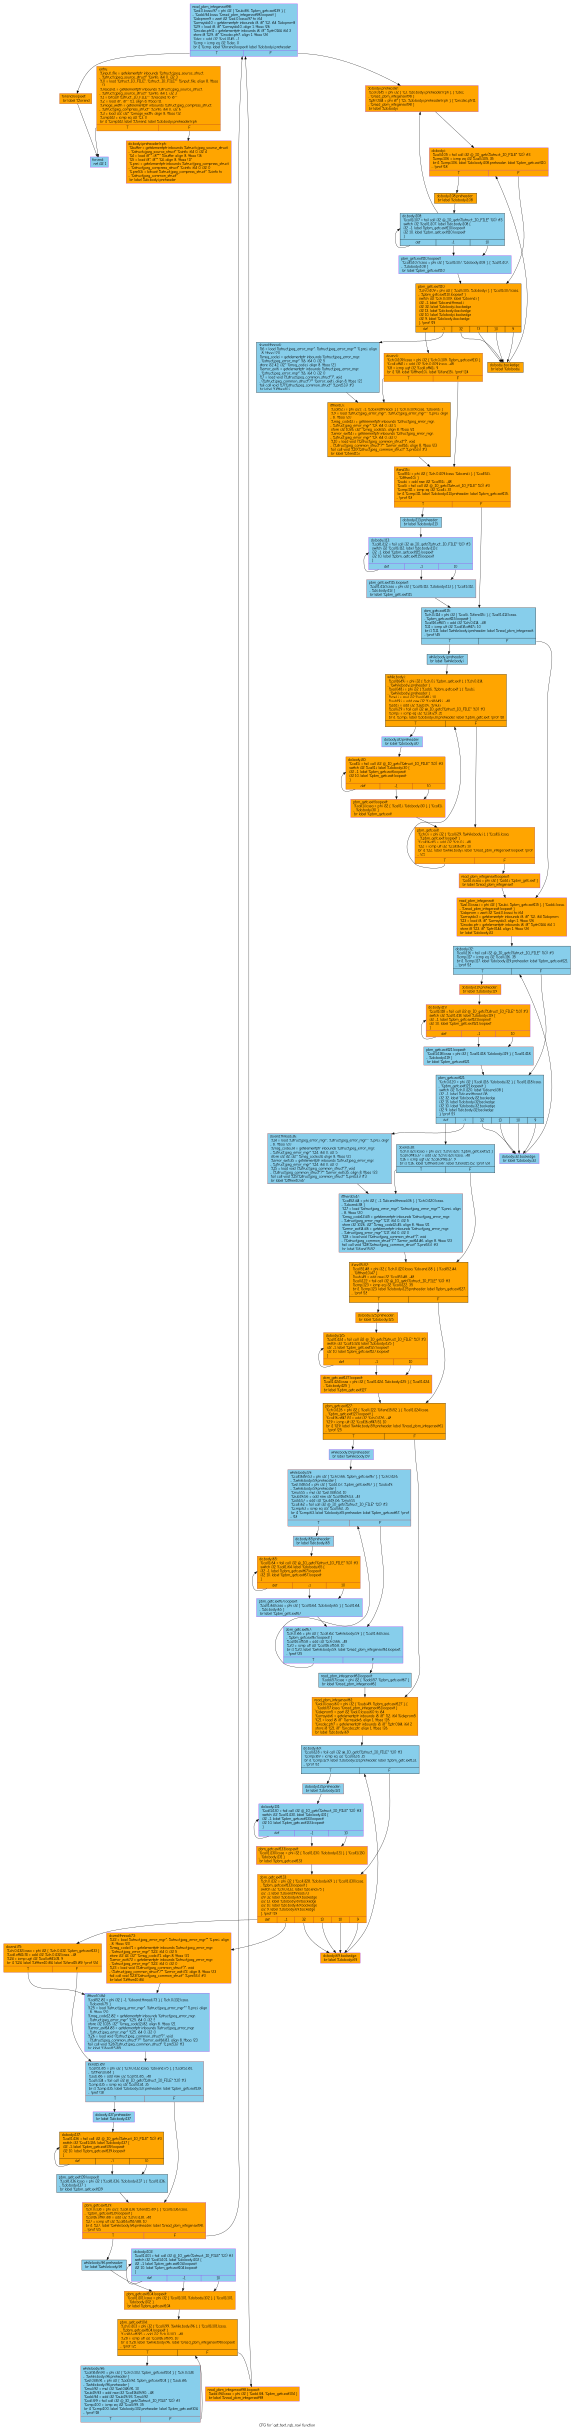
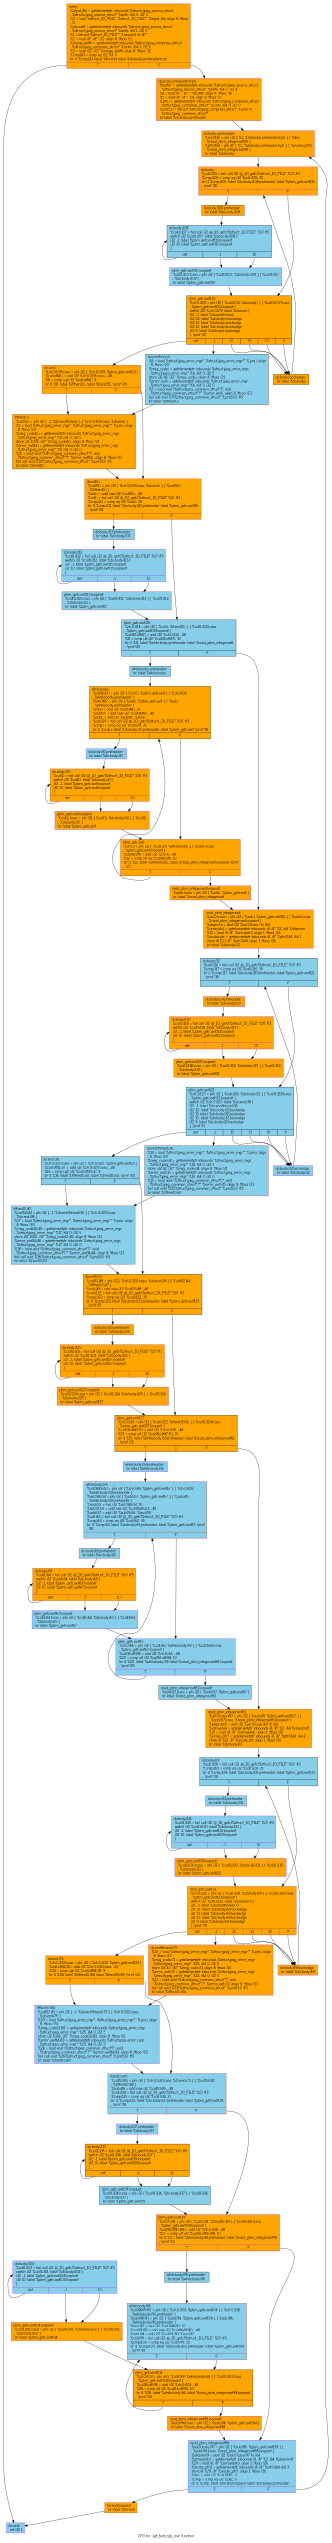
(421, 166) -> (237, 125)
(479, 1056) -> (229, 1068)
(125, 2280) -> (187, 2291)
